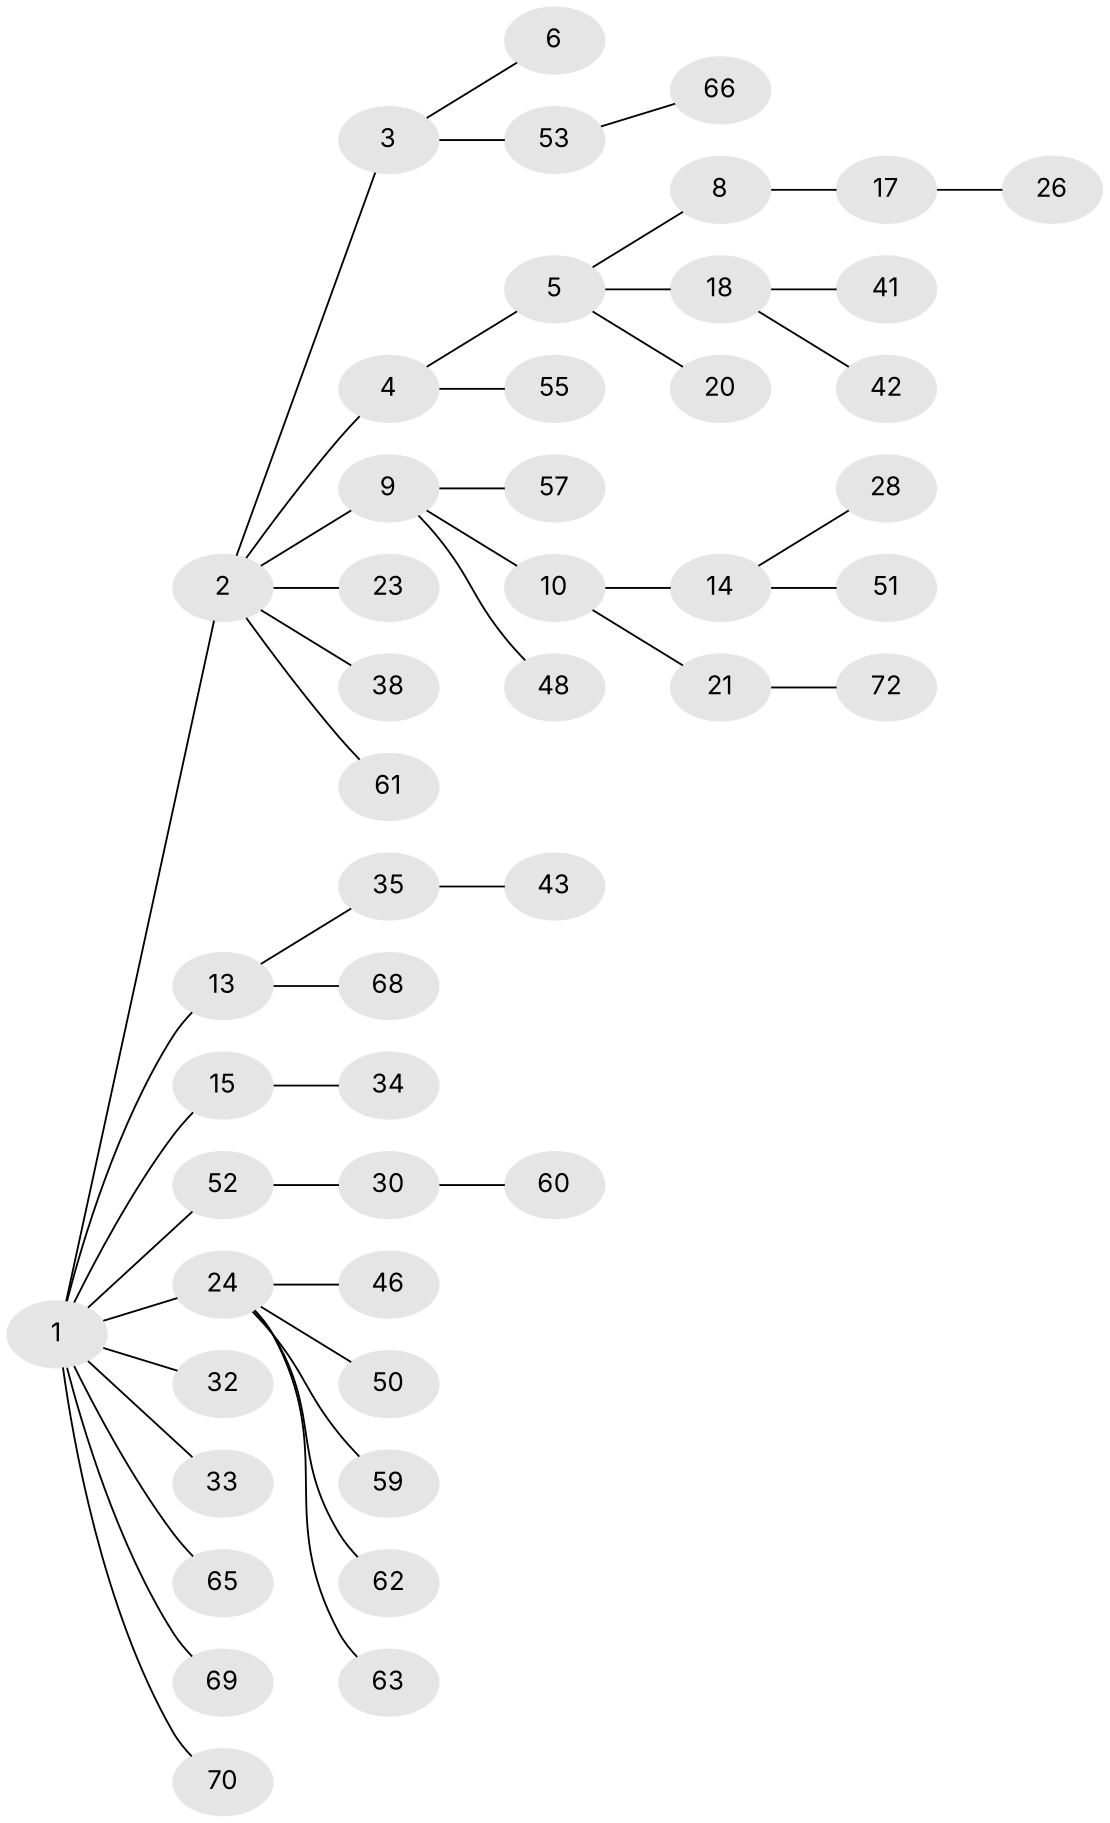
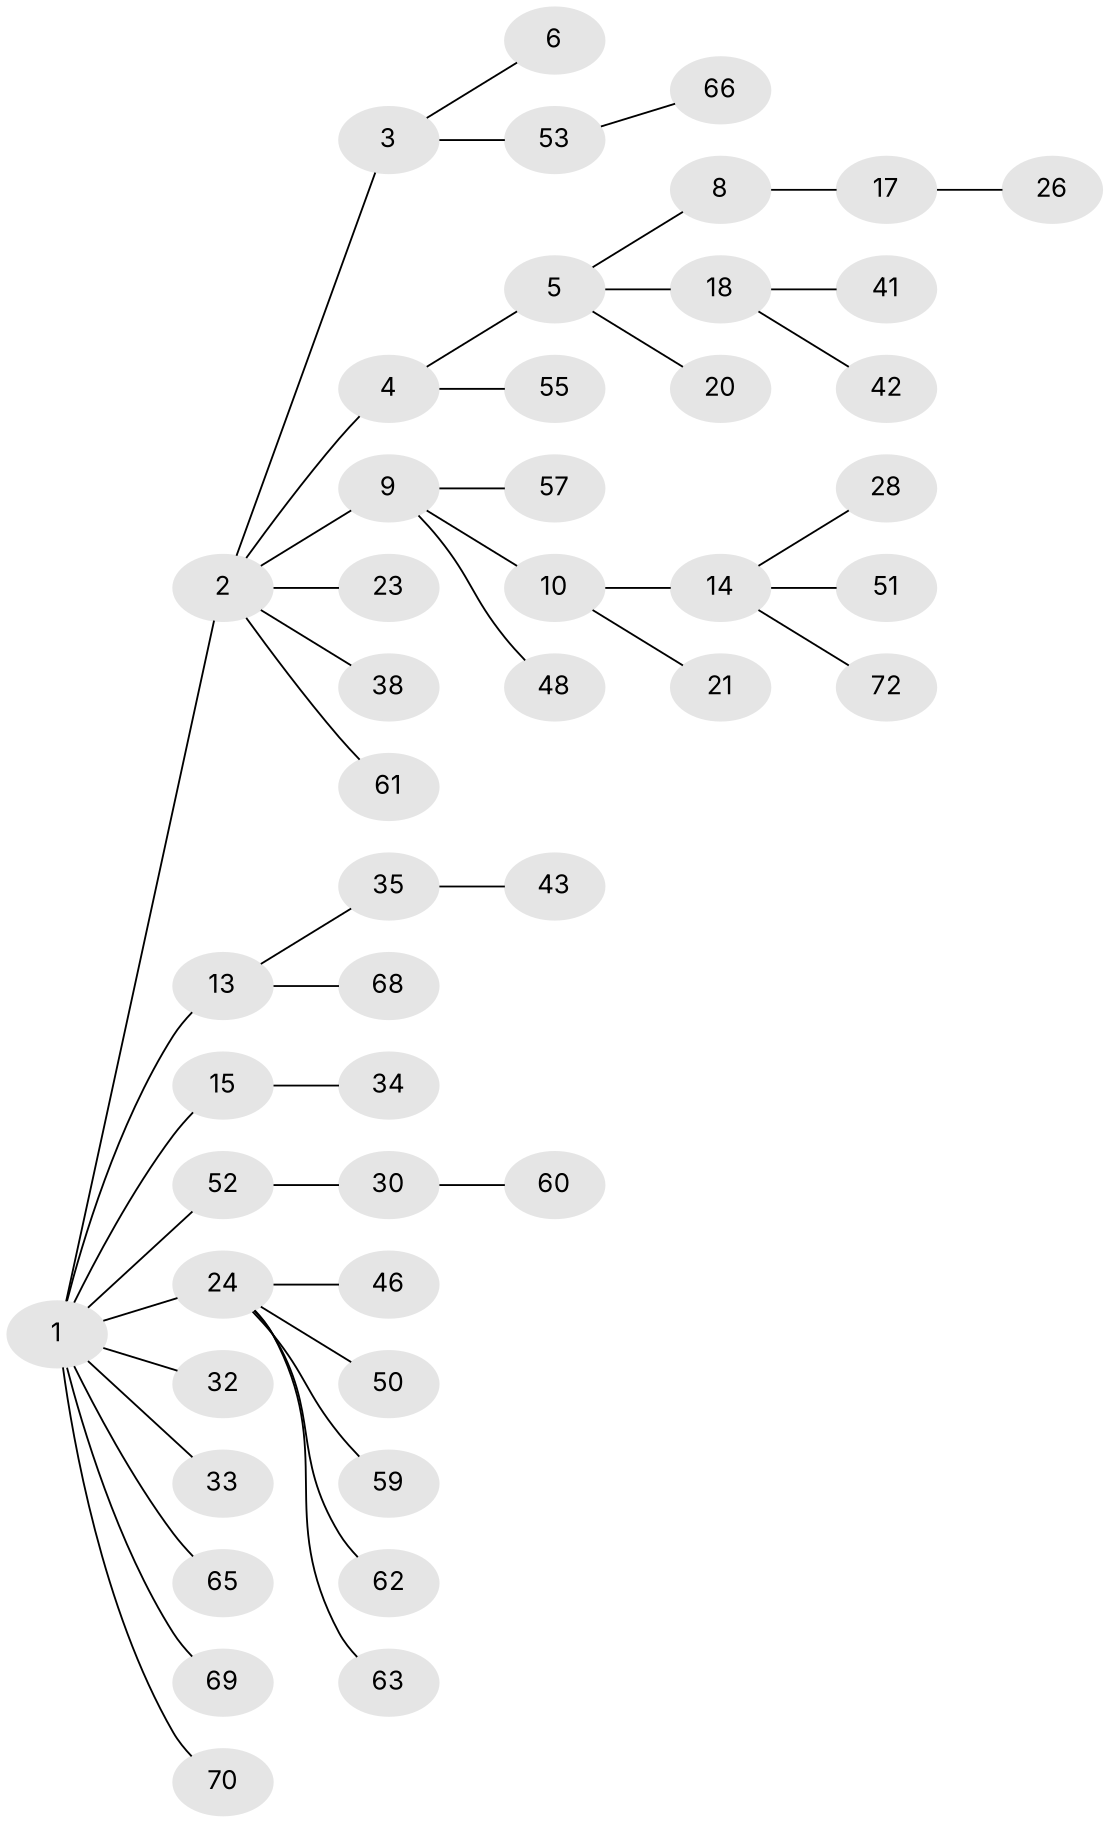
(804, 687) -> (804, 638)
